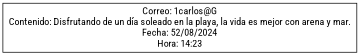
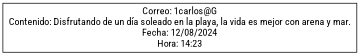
(180, 33) -> (180, 33)
